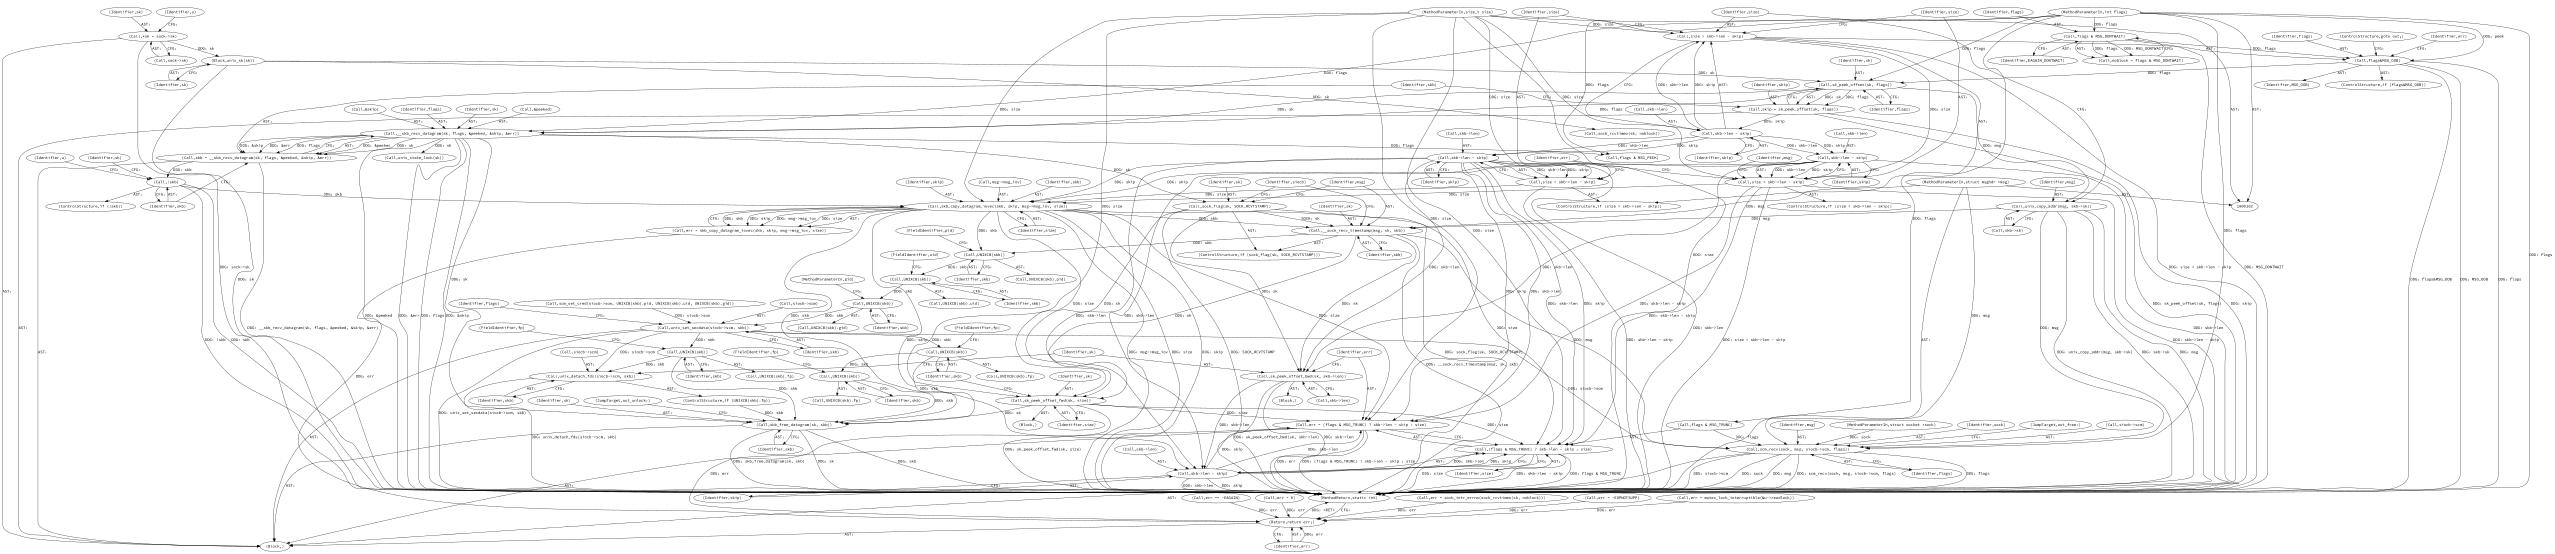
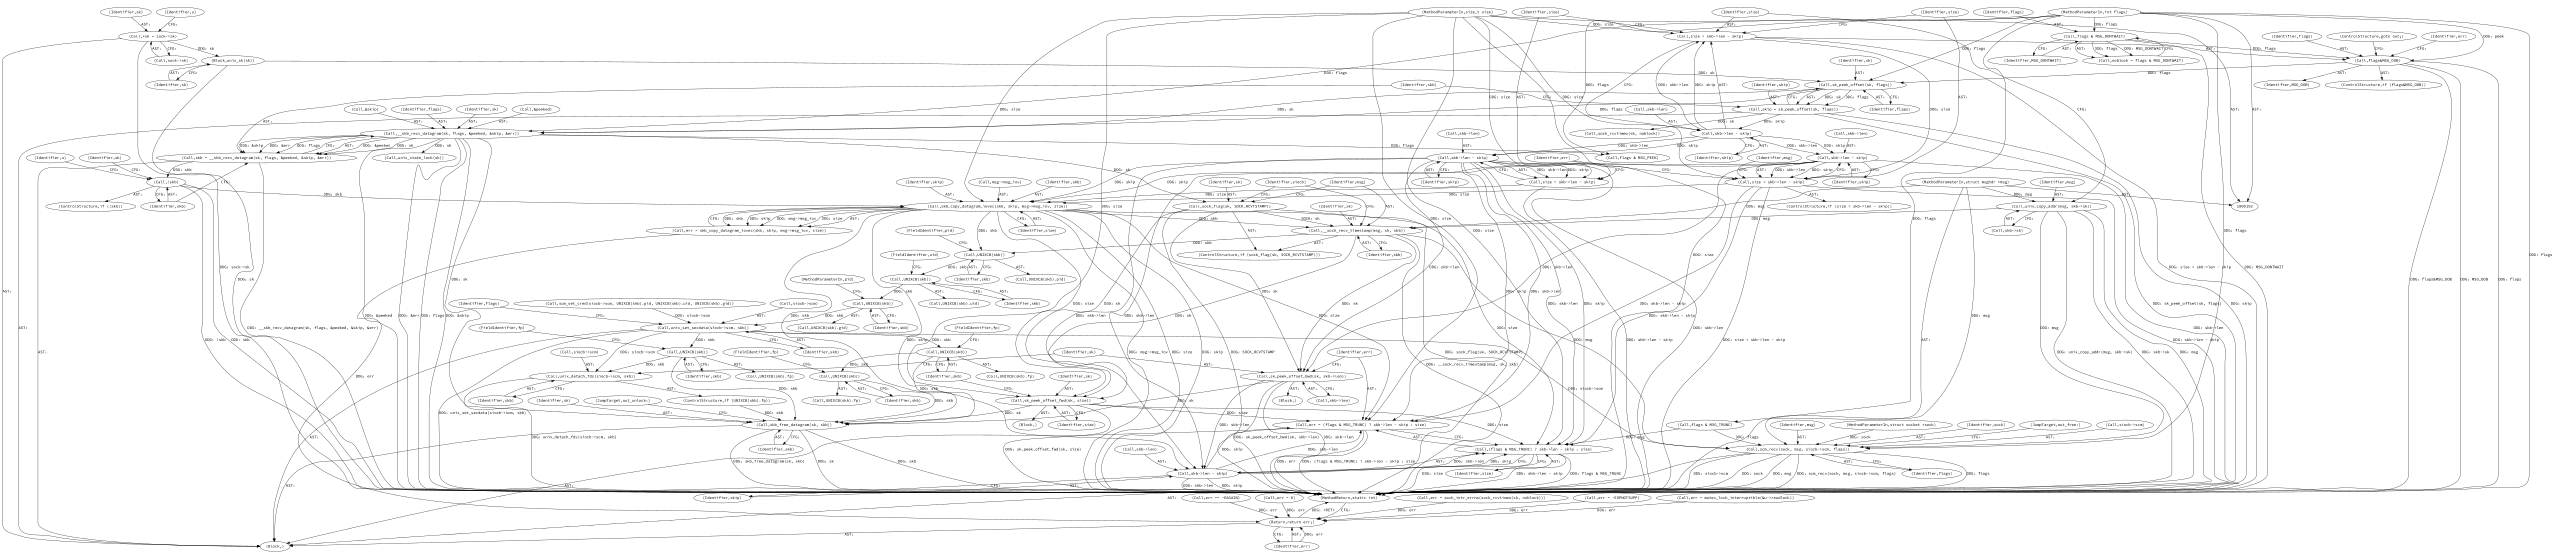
(2033, 61) -> (2033, 61)
(929, 78) -> (1709, 121)
(1980, 145) -> (2007, 194)
(1609, 206) -> none
none -> (1073, 415)
(1635, 437) -> (1635, 437)
(703, 474) -> none
